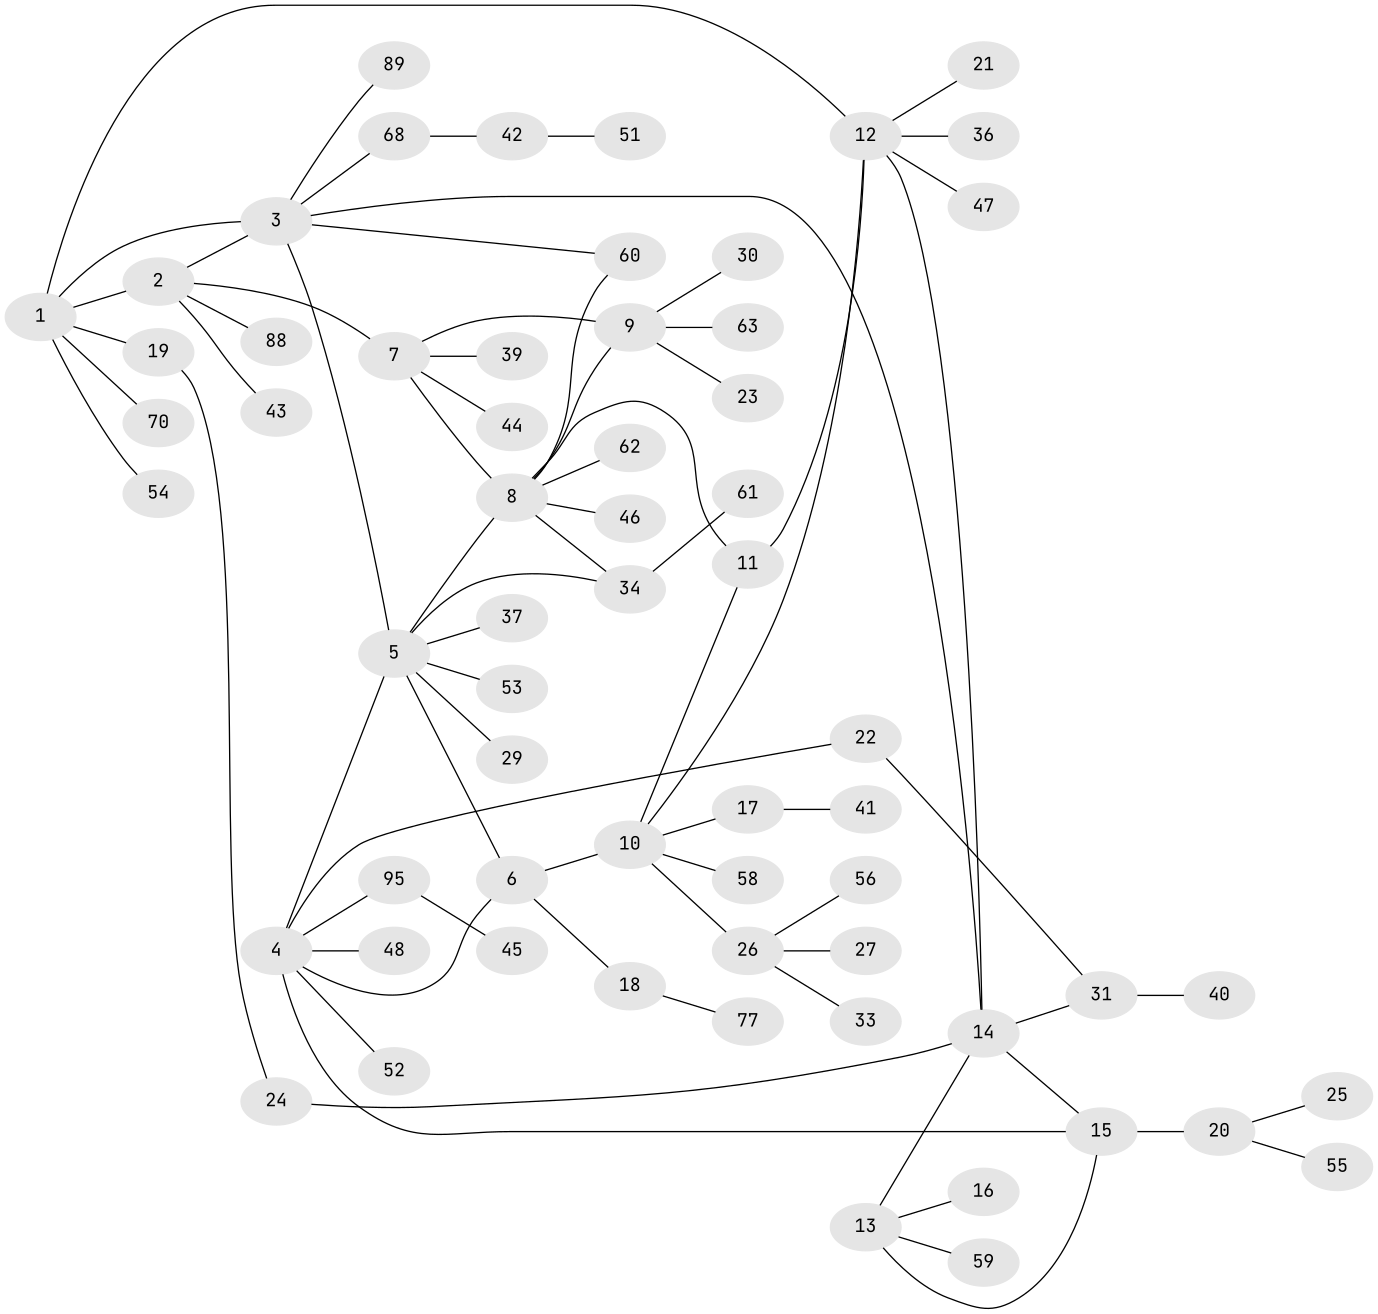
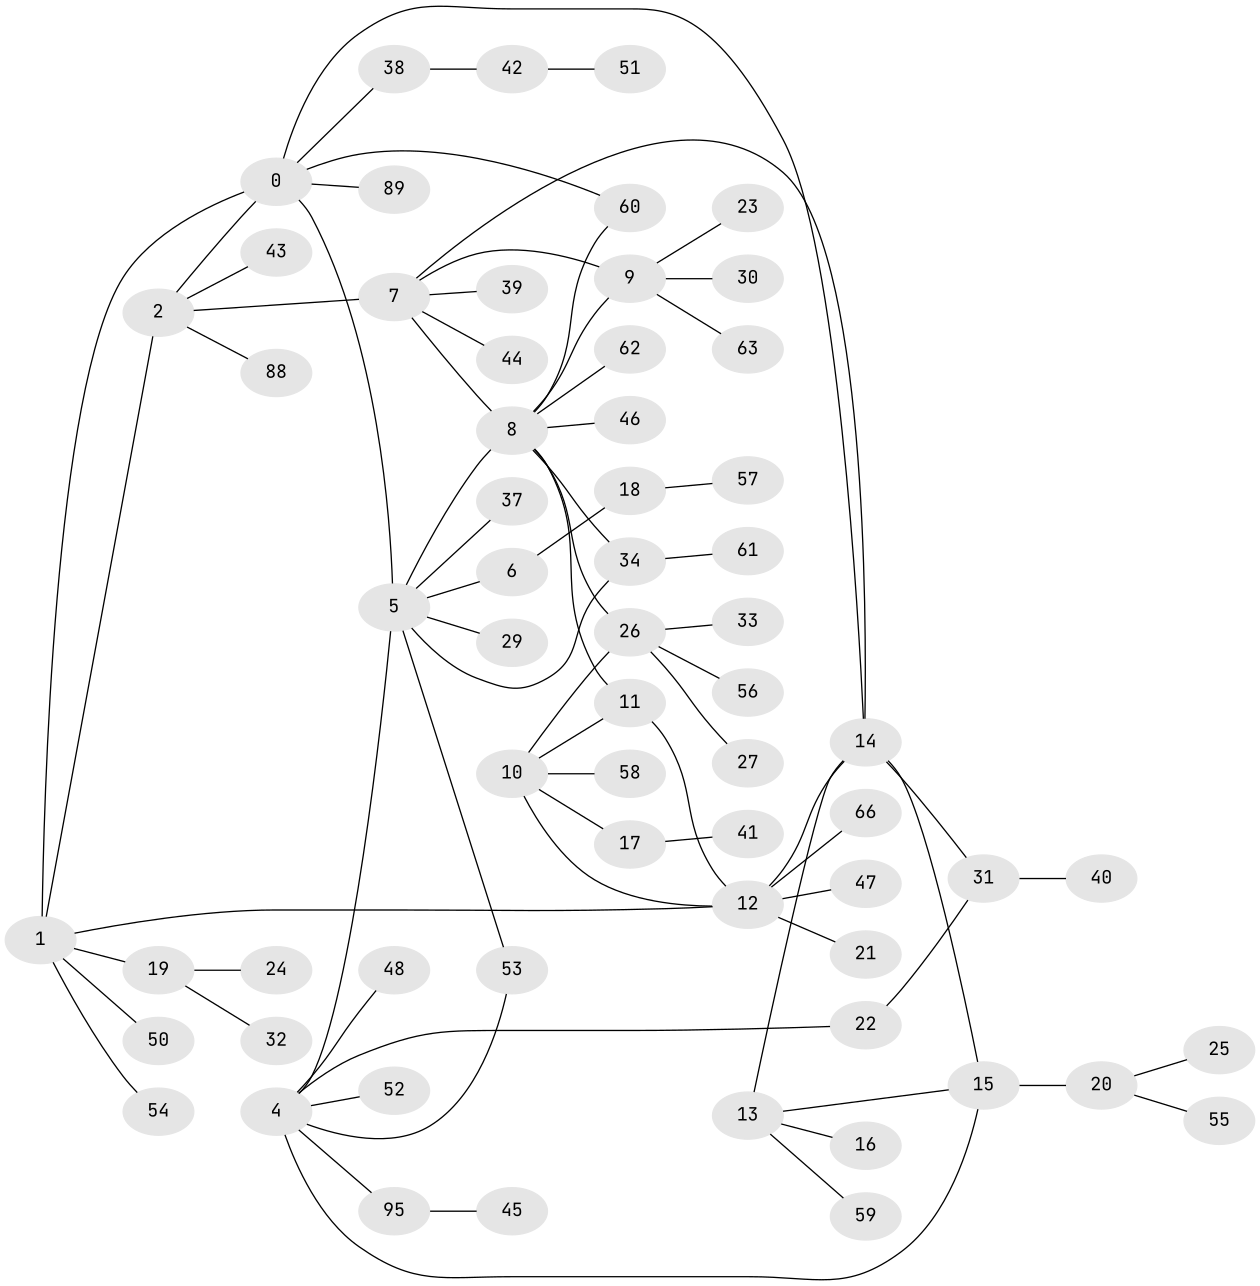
(394, 136) -> (394, 69)
(984, 136) -> (866, 813)
(276, 221) -> (276, 182)
(158, 423) -> (158, 1041)
none -> (580, 567)
(571, 862) -> none
(418, 991) -> (442, 1117)
(748, 1022) -> (748, 480)
none -> (276, 1041)
(634, 1095) -> (827, 260)
